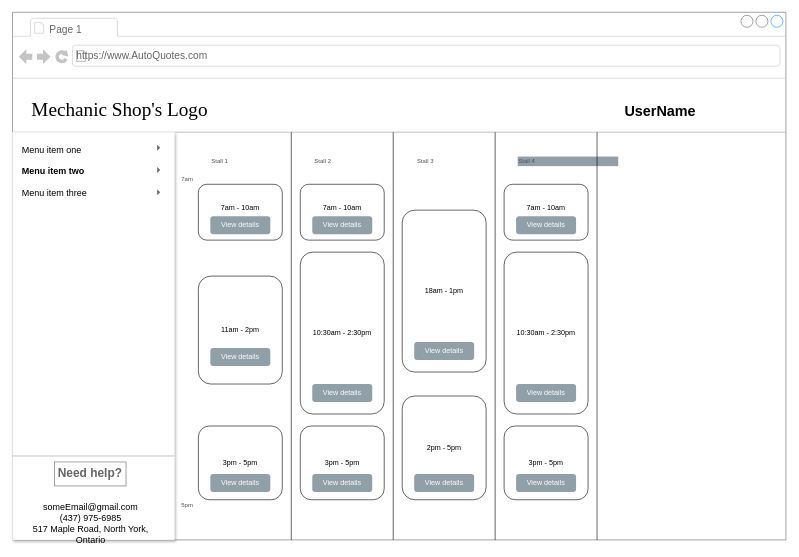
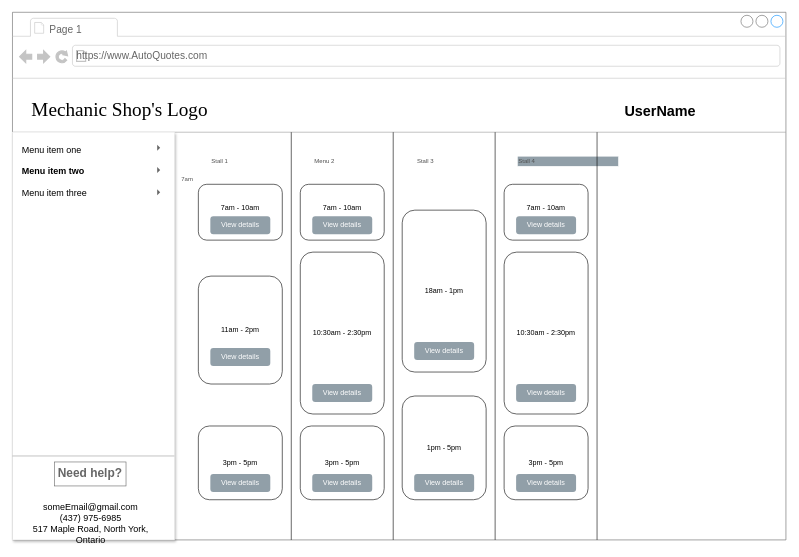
(324, 161) -> (324, 161)
(444, 449) -> (444, 449)
(195, 505) -> none
